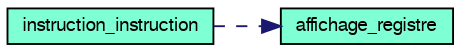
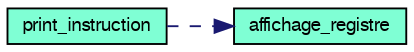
(110, 26) -> (87, 26)
